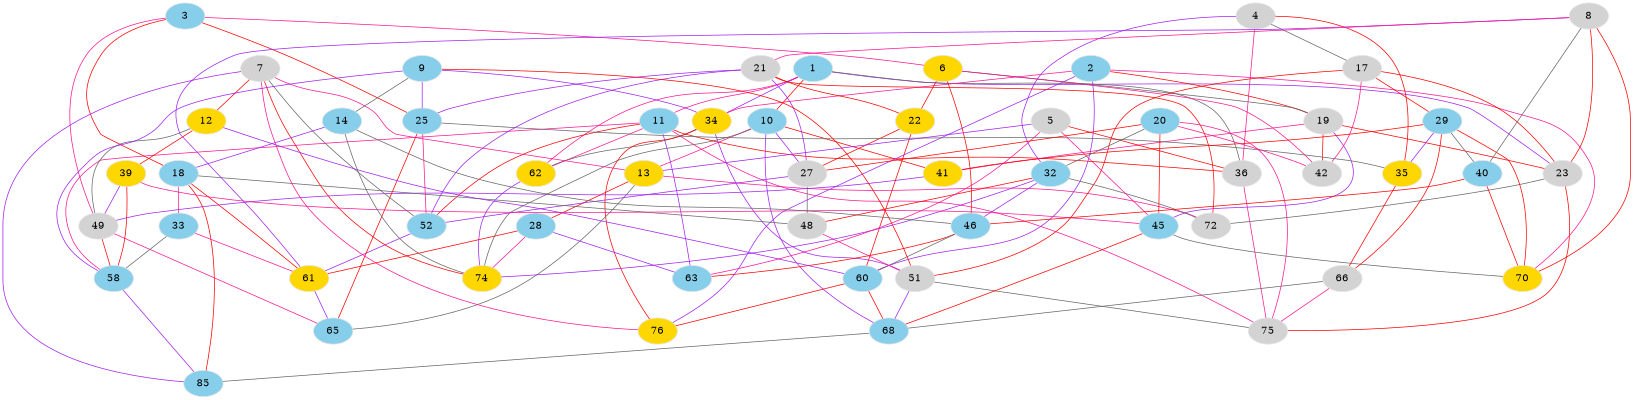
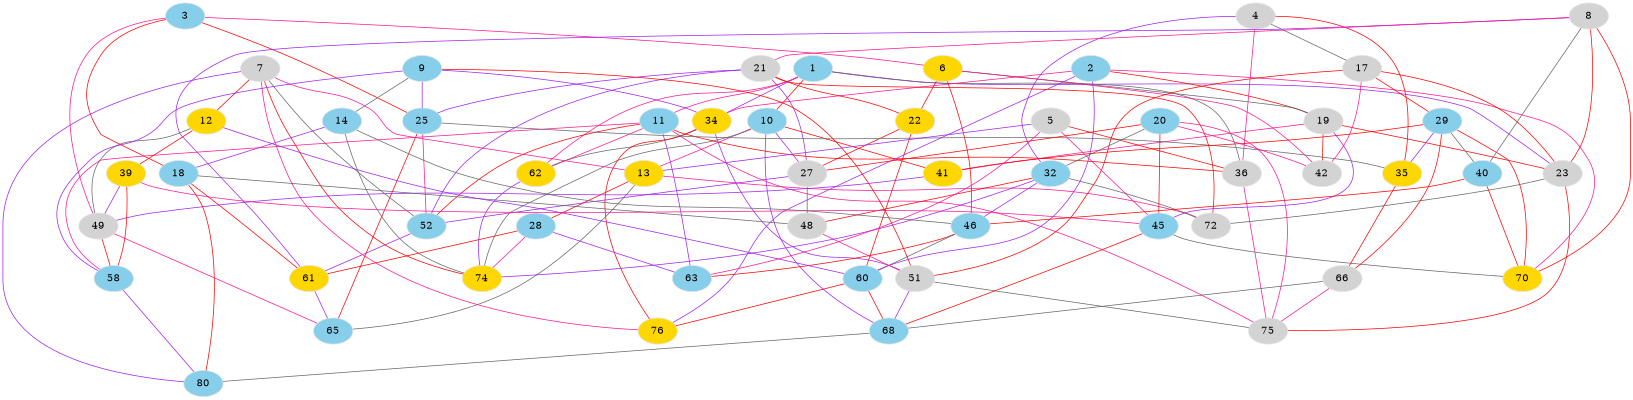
(179, 226) -> none
(203, 384) -> (203, 384)
